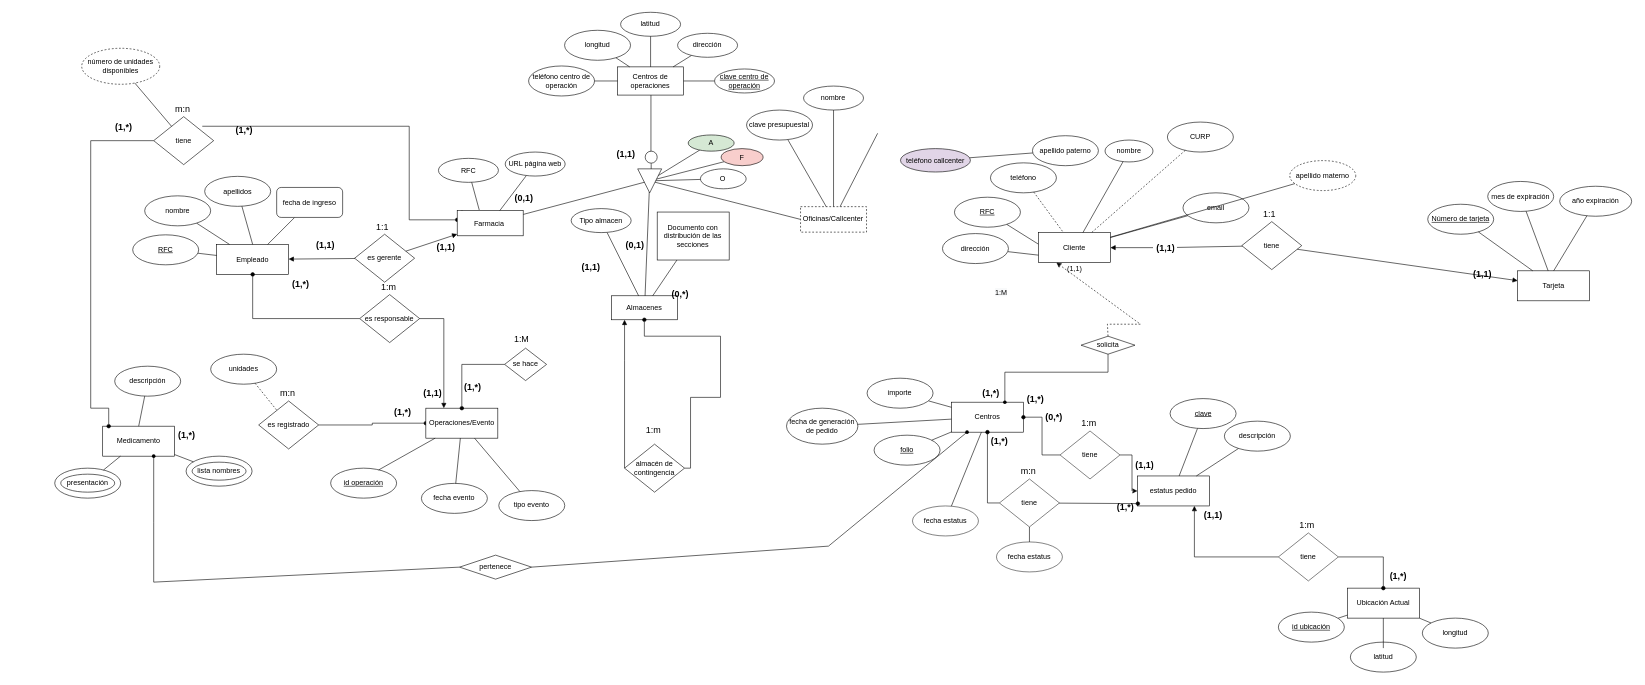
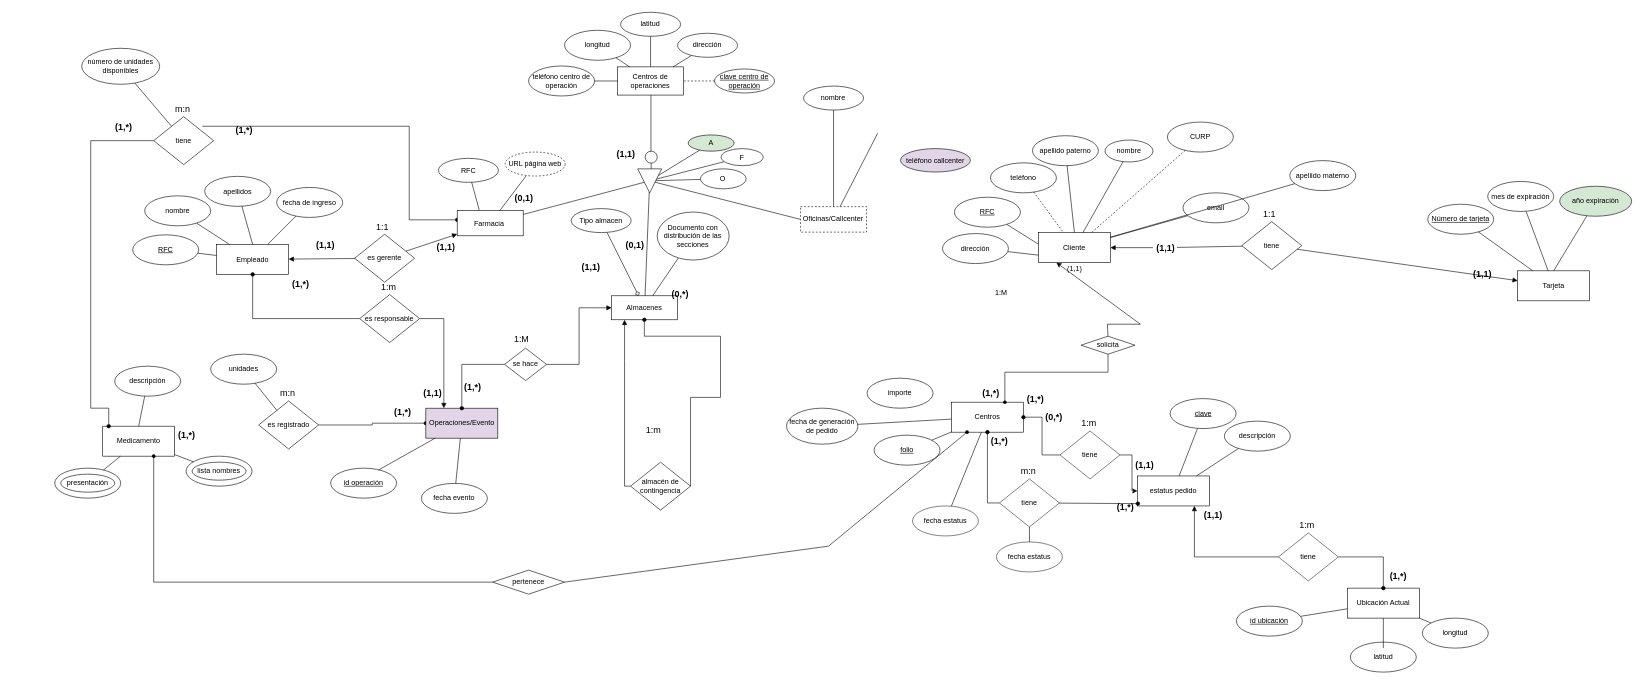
(120, 66) -> (120, 66)
(700, 81) -> (700, 81)
(779, 125) -> none
(1002, 155) -> (1071, 199)
(742, 157) -> (742, 157)
(535, 164) -> (535, 164)
(807, 173) -> none
(1323, 176) -> (1323, 176)
(1596, 201) -> (1596, 201)
(309, 203) -> (309, 203)
(693, 236) -> (693, 236)
(637, 292) -> (635, 290)
(1118, 308) -> (1118, 308)
none -> (564, 365)
(265, 396) -> (265, 396)
(939, 404) -> none
(462, 423) -> (462, 423)
(497, 465) -> none
(654, 468) -> (660, 486)
(531, 506) -> none
(495, 567) -> (528, 582)
(1311, 627) -> (1269, 621)
